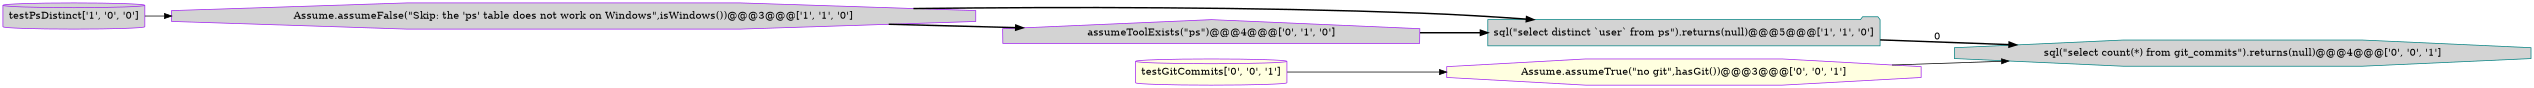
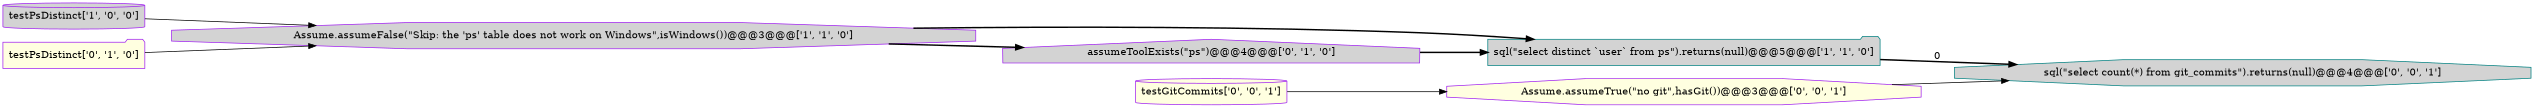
none -> (74, 55)
